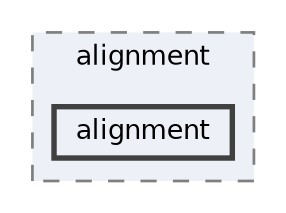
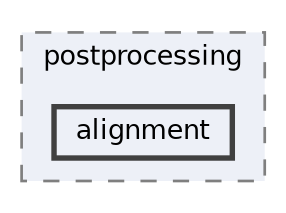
(143, 58) -> (143, 58)
